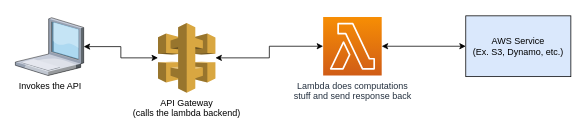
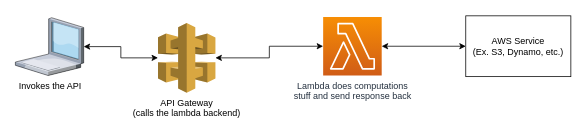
(518, 46) -> (518, 46)
